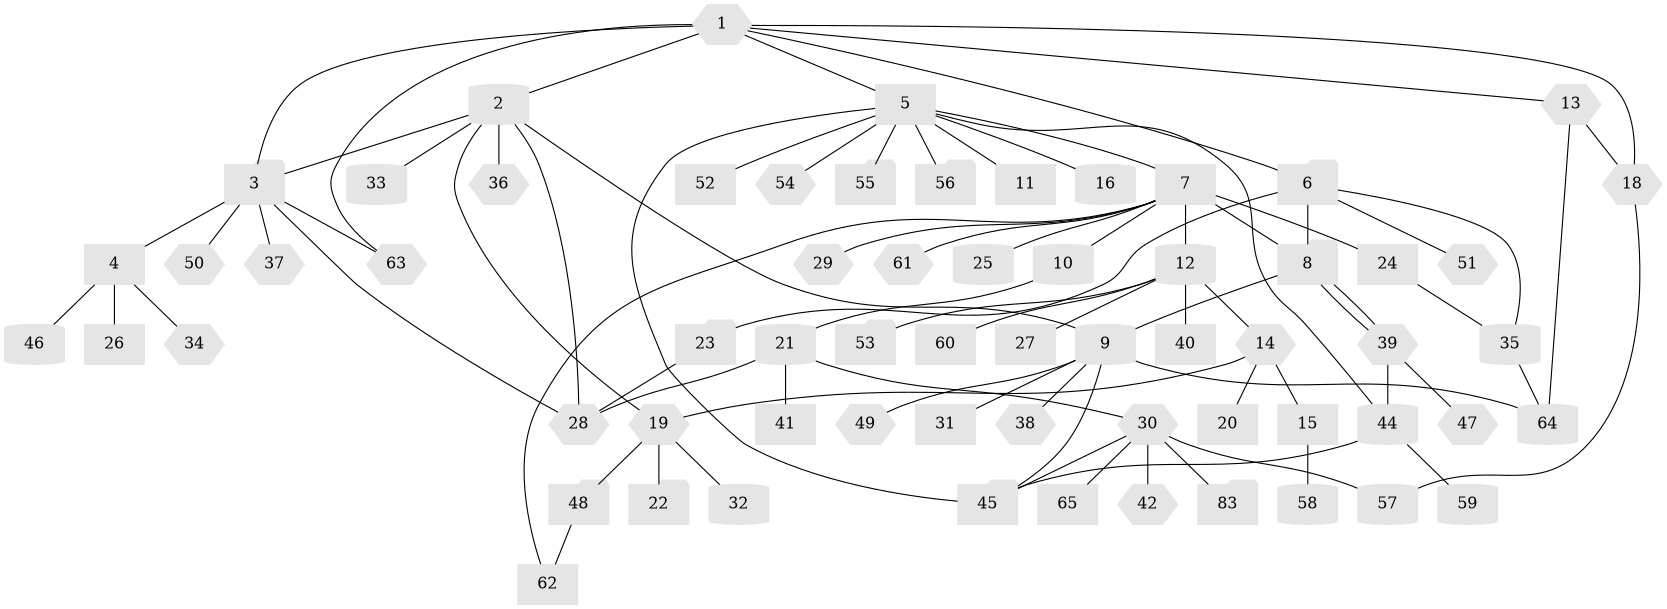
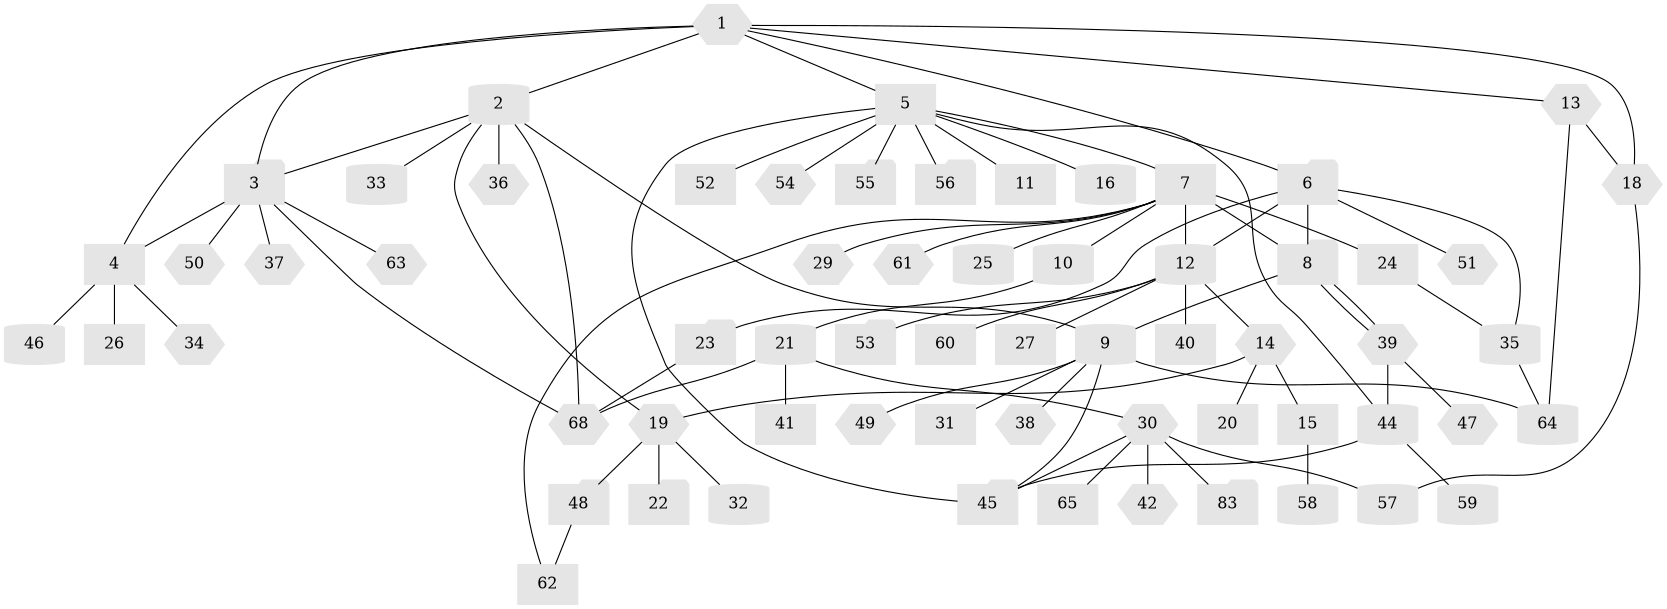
(447, 70) -> (323, 66)
none -> (1239, 229)
(579, 424) -> (579, 424)
